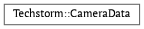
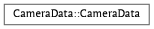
(72, 14) -> (77, 14)
